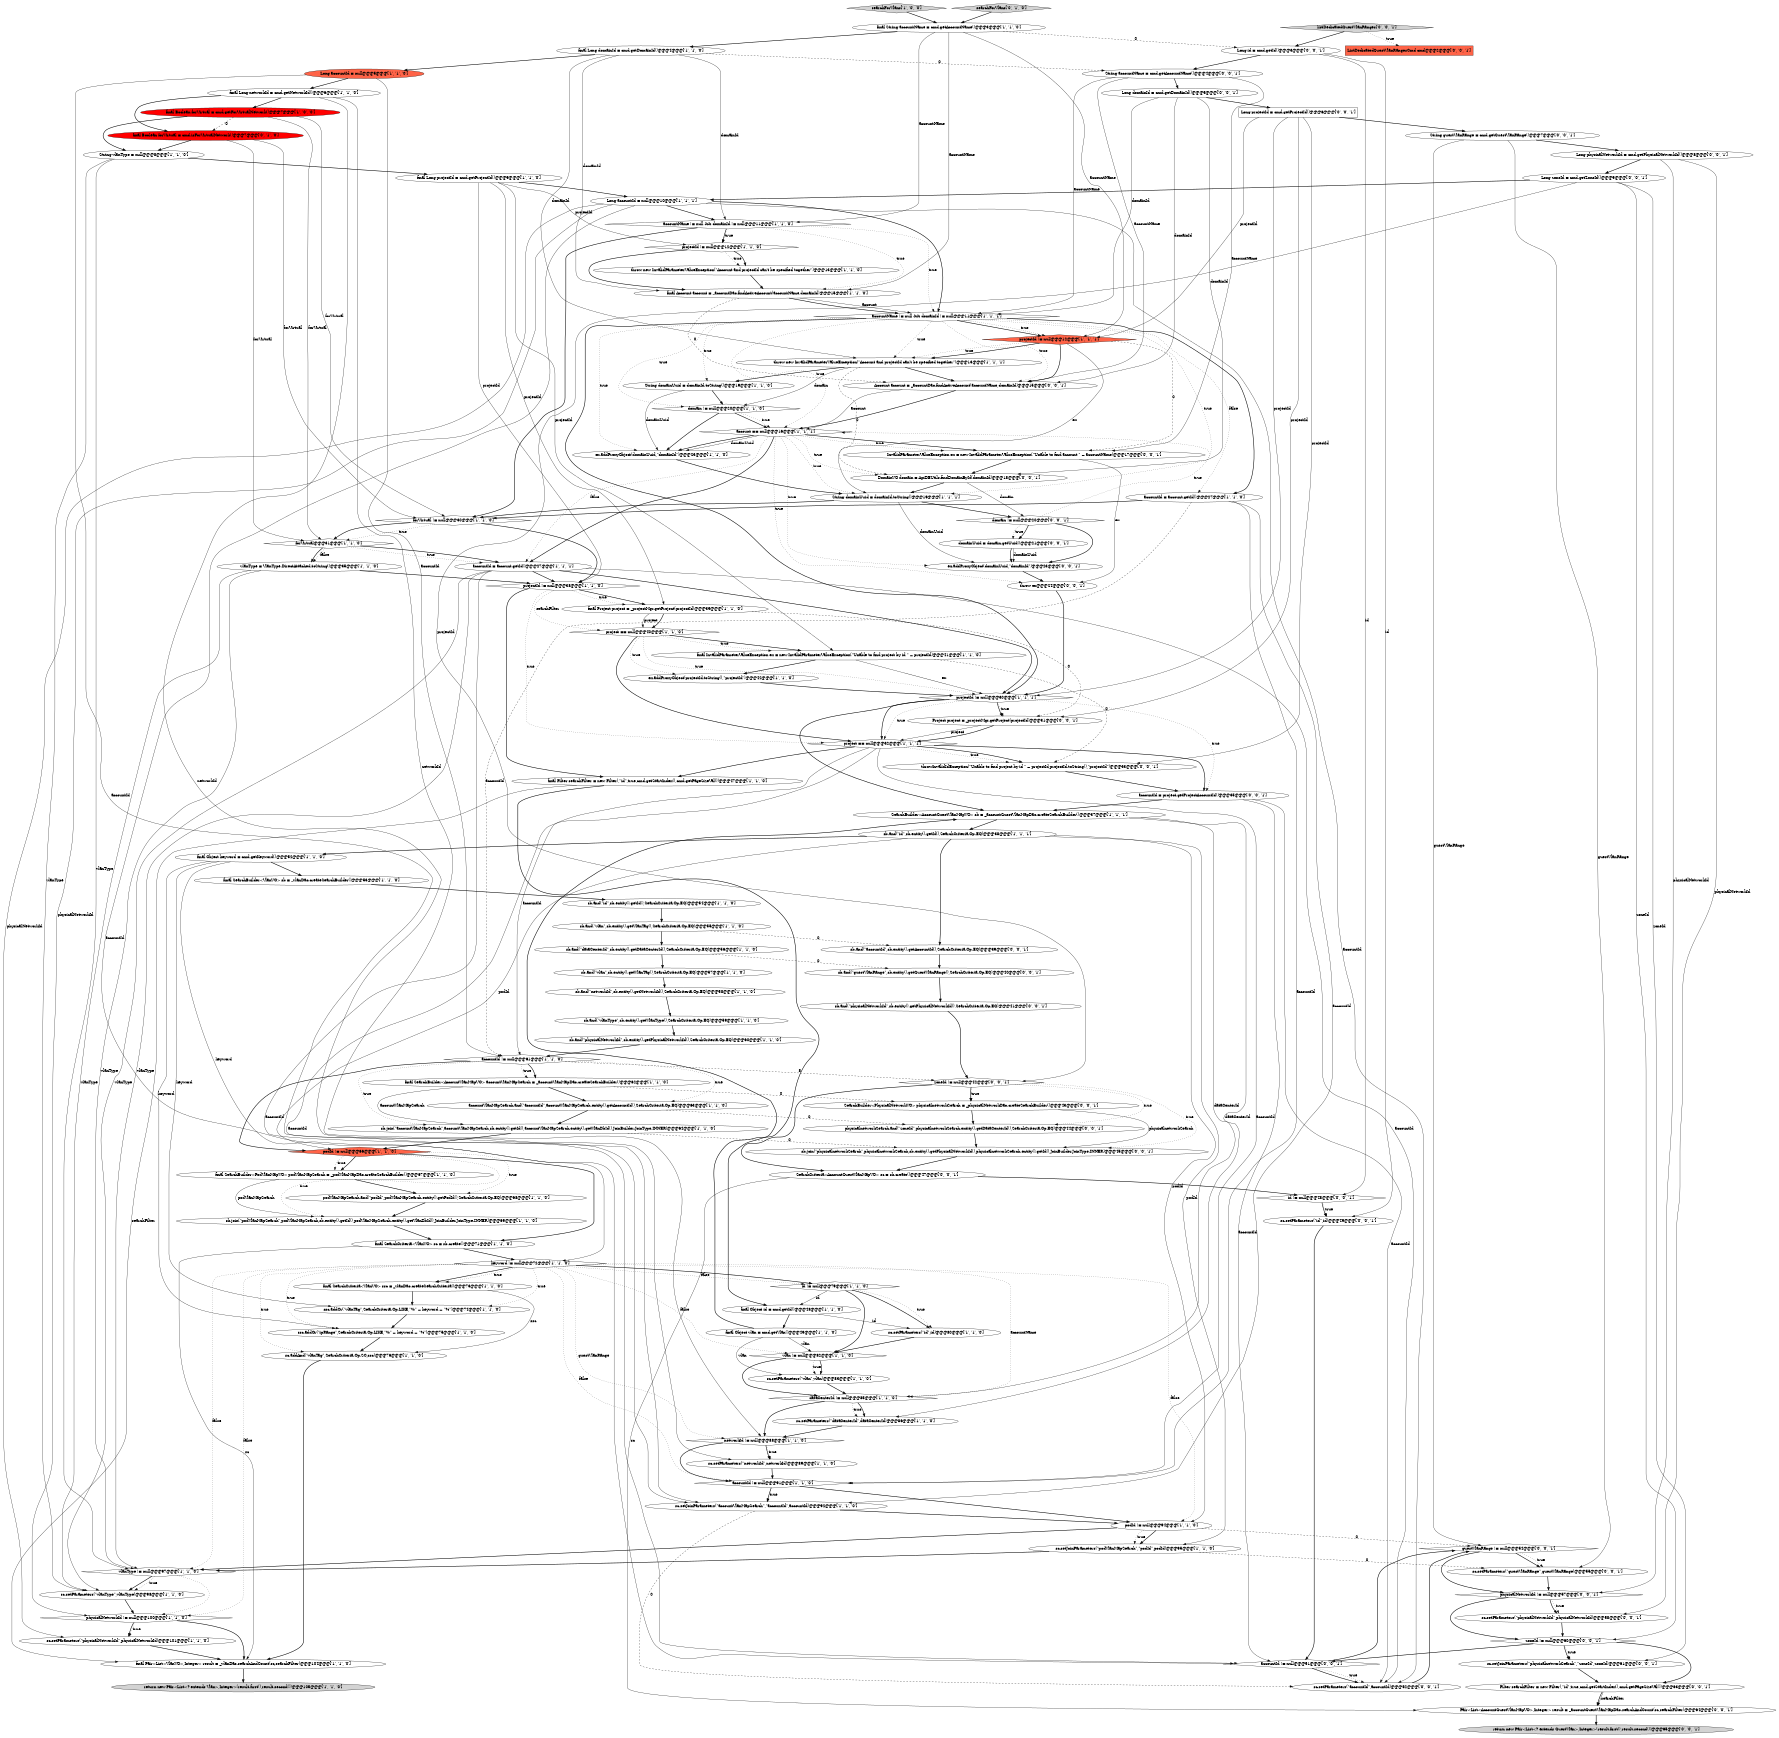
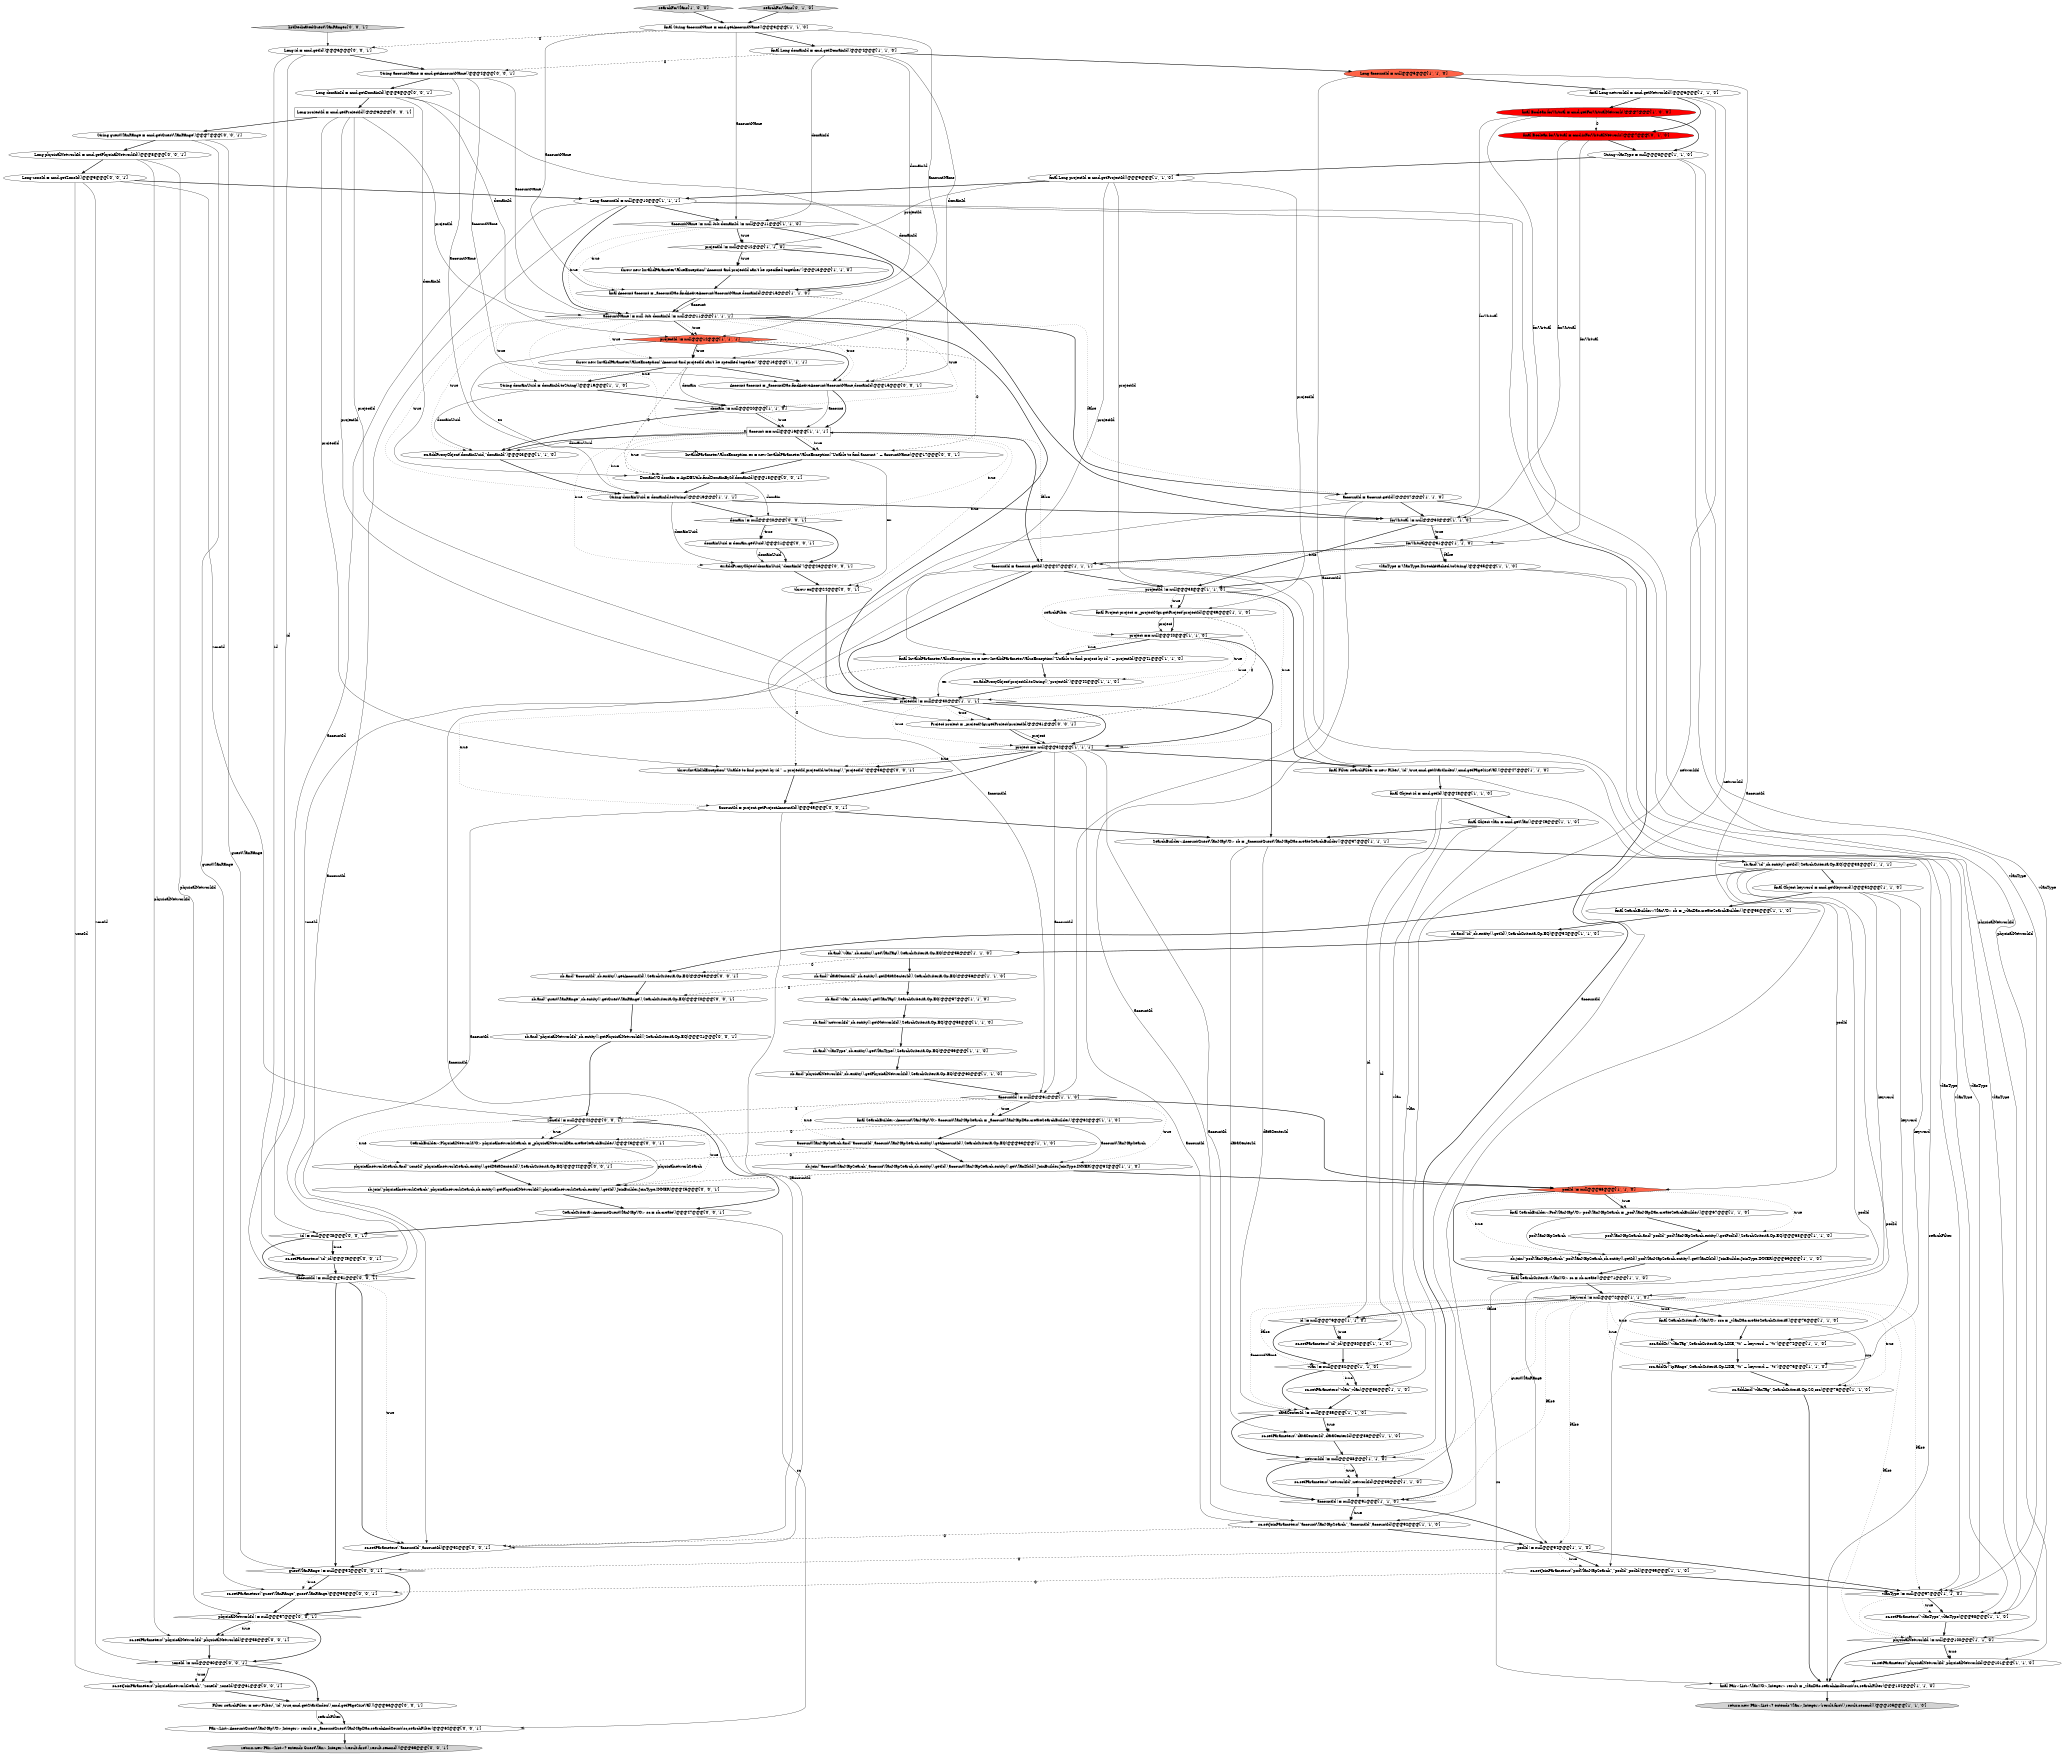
(1321, 38) -> (328, 38)
(1409, 51) -> none
(776, 432) -> (789, 432)
(671, 622) -> (785, 656)
(446, 632) -> (219, 647)
(275, 1117) -> (311, 923)
(1273, 1151) -> (1621, 946)
(815, 1297) -> (1367, 1048)
(1434, 1652) -> (263, 1256)
